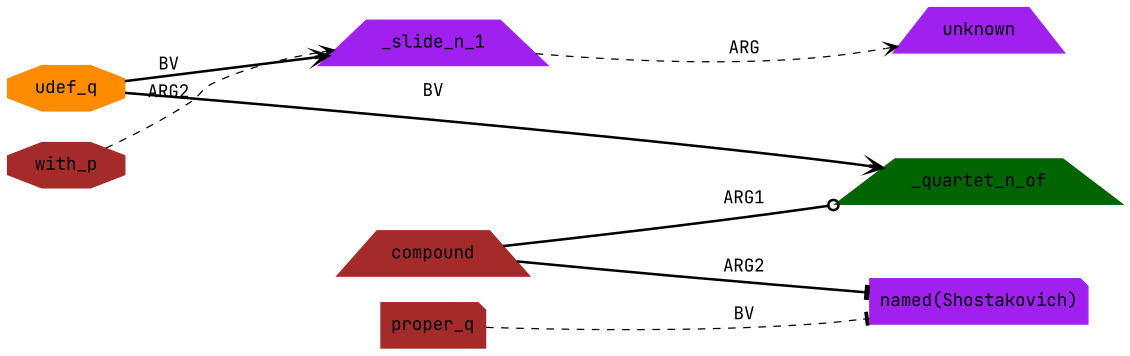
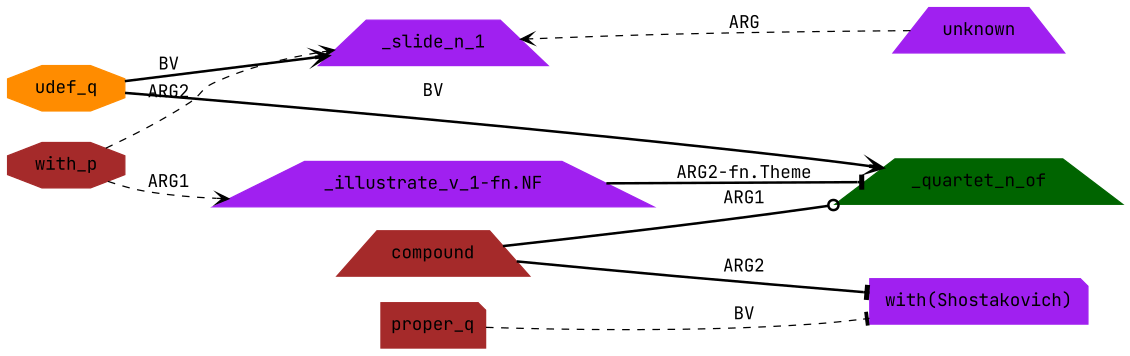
(711, 62) -> (722, 33)
none -> (433, 184)
(979, 301) -> (979, 301)
